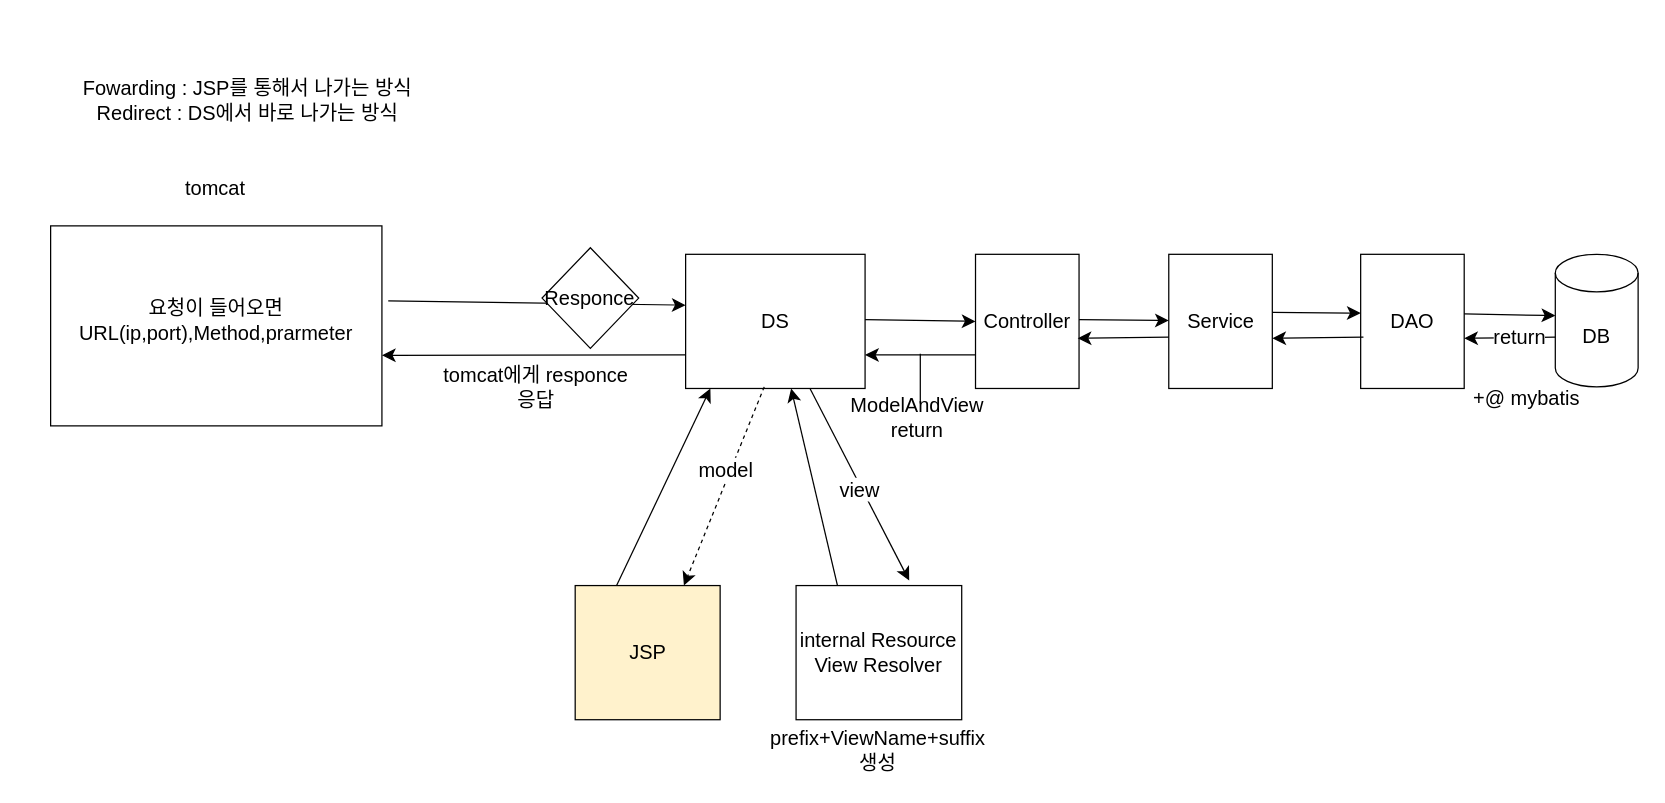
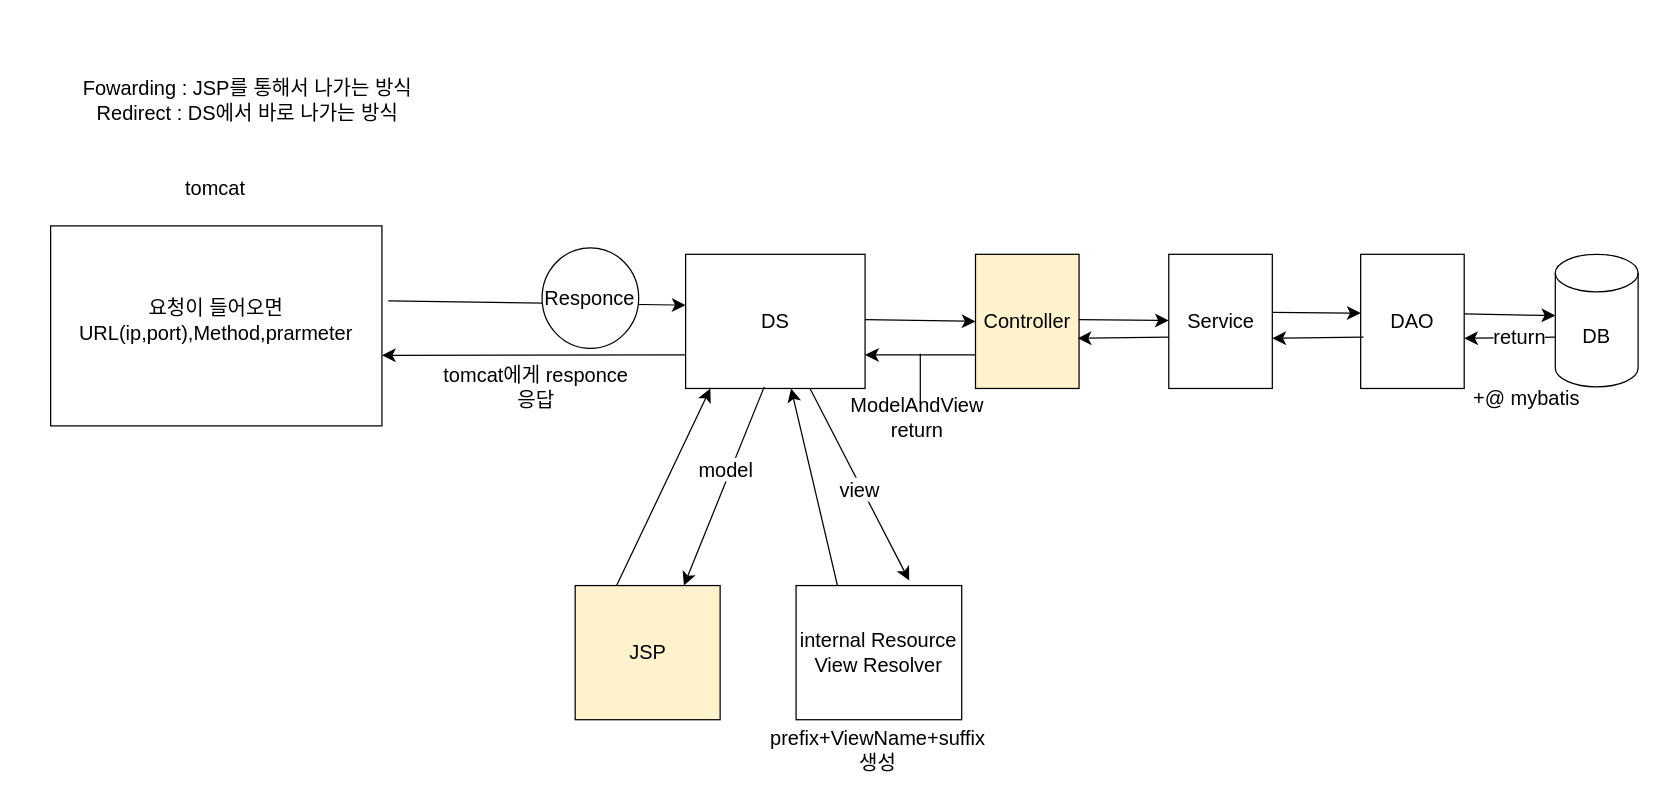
(590, 298) -> (590, 298)
(1027, 321) -> (1027, 321)
(707, 528) -> (707, 528)
